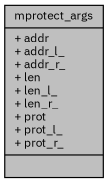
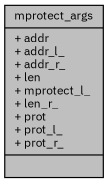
(36, 91) -> (53, 91)
